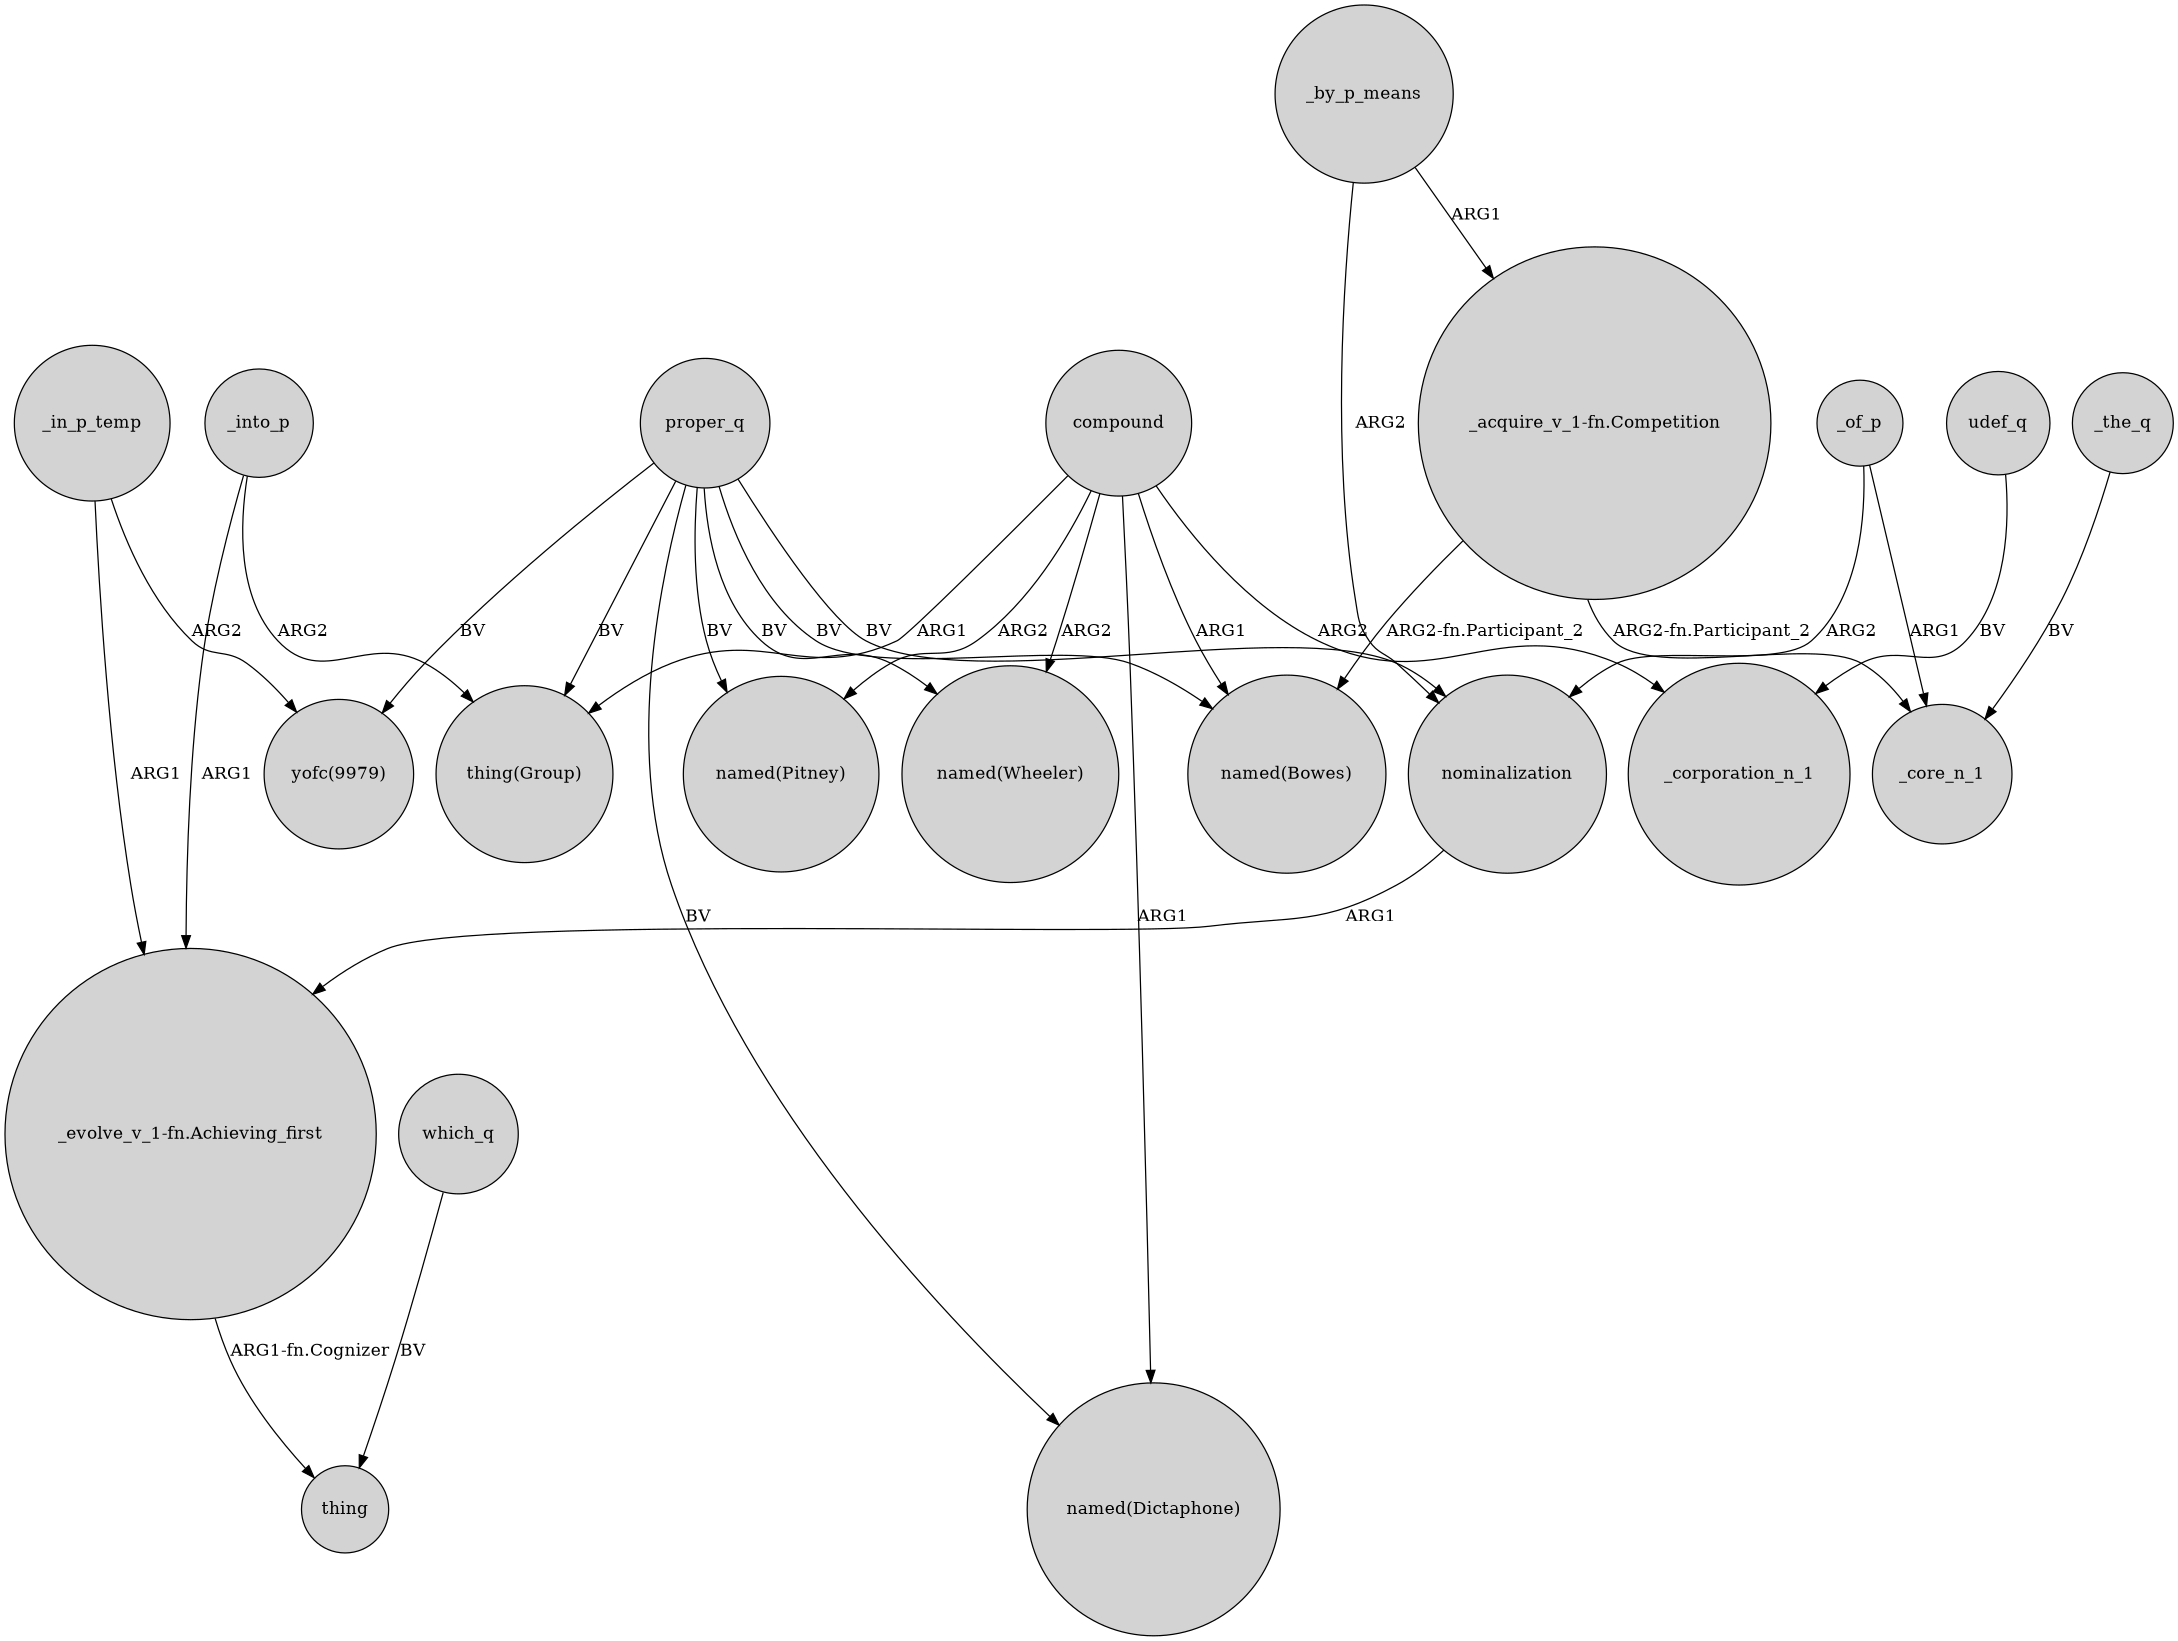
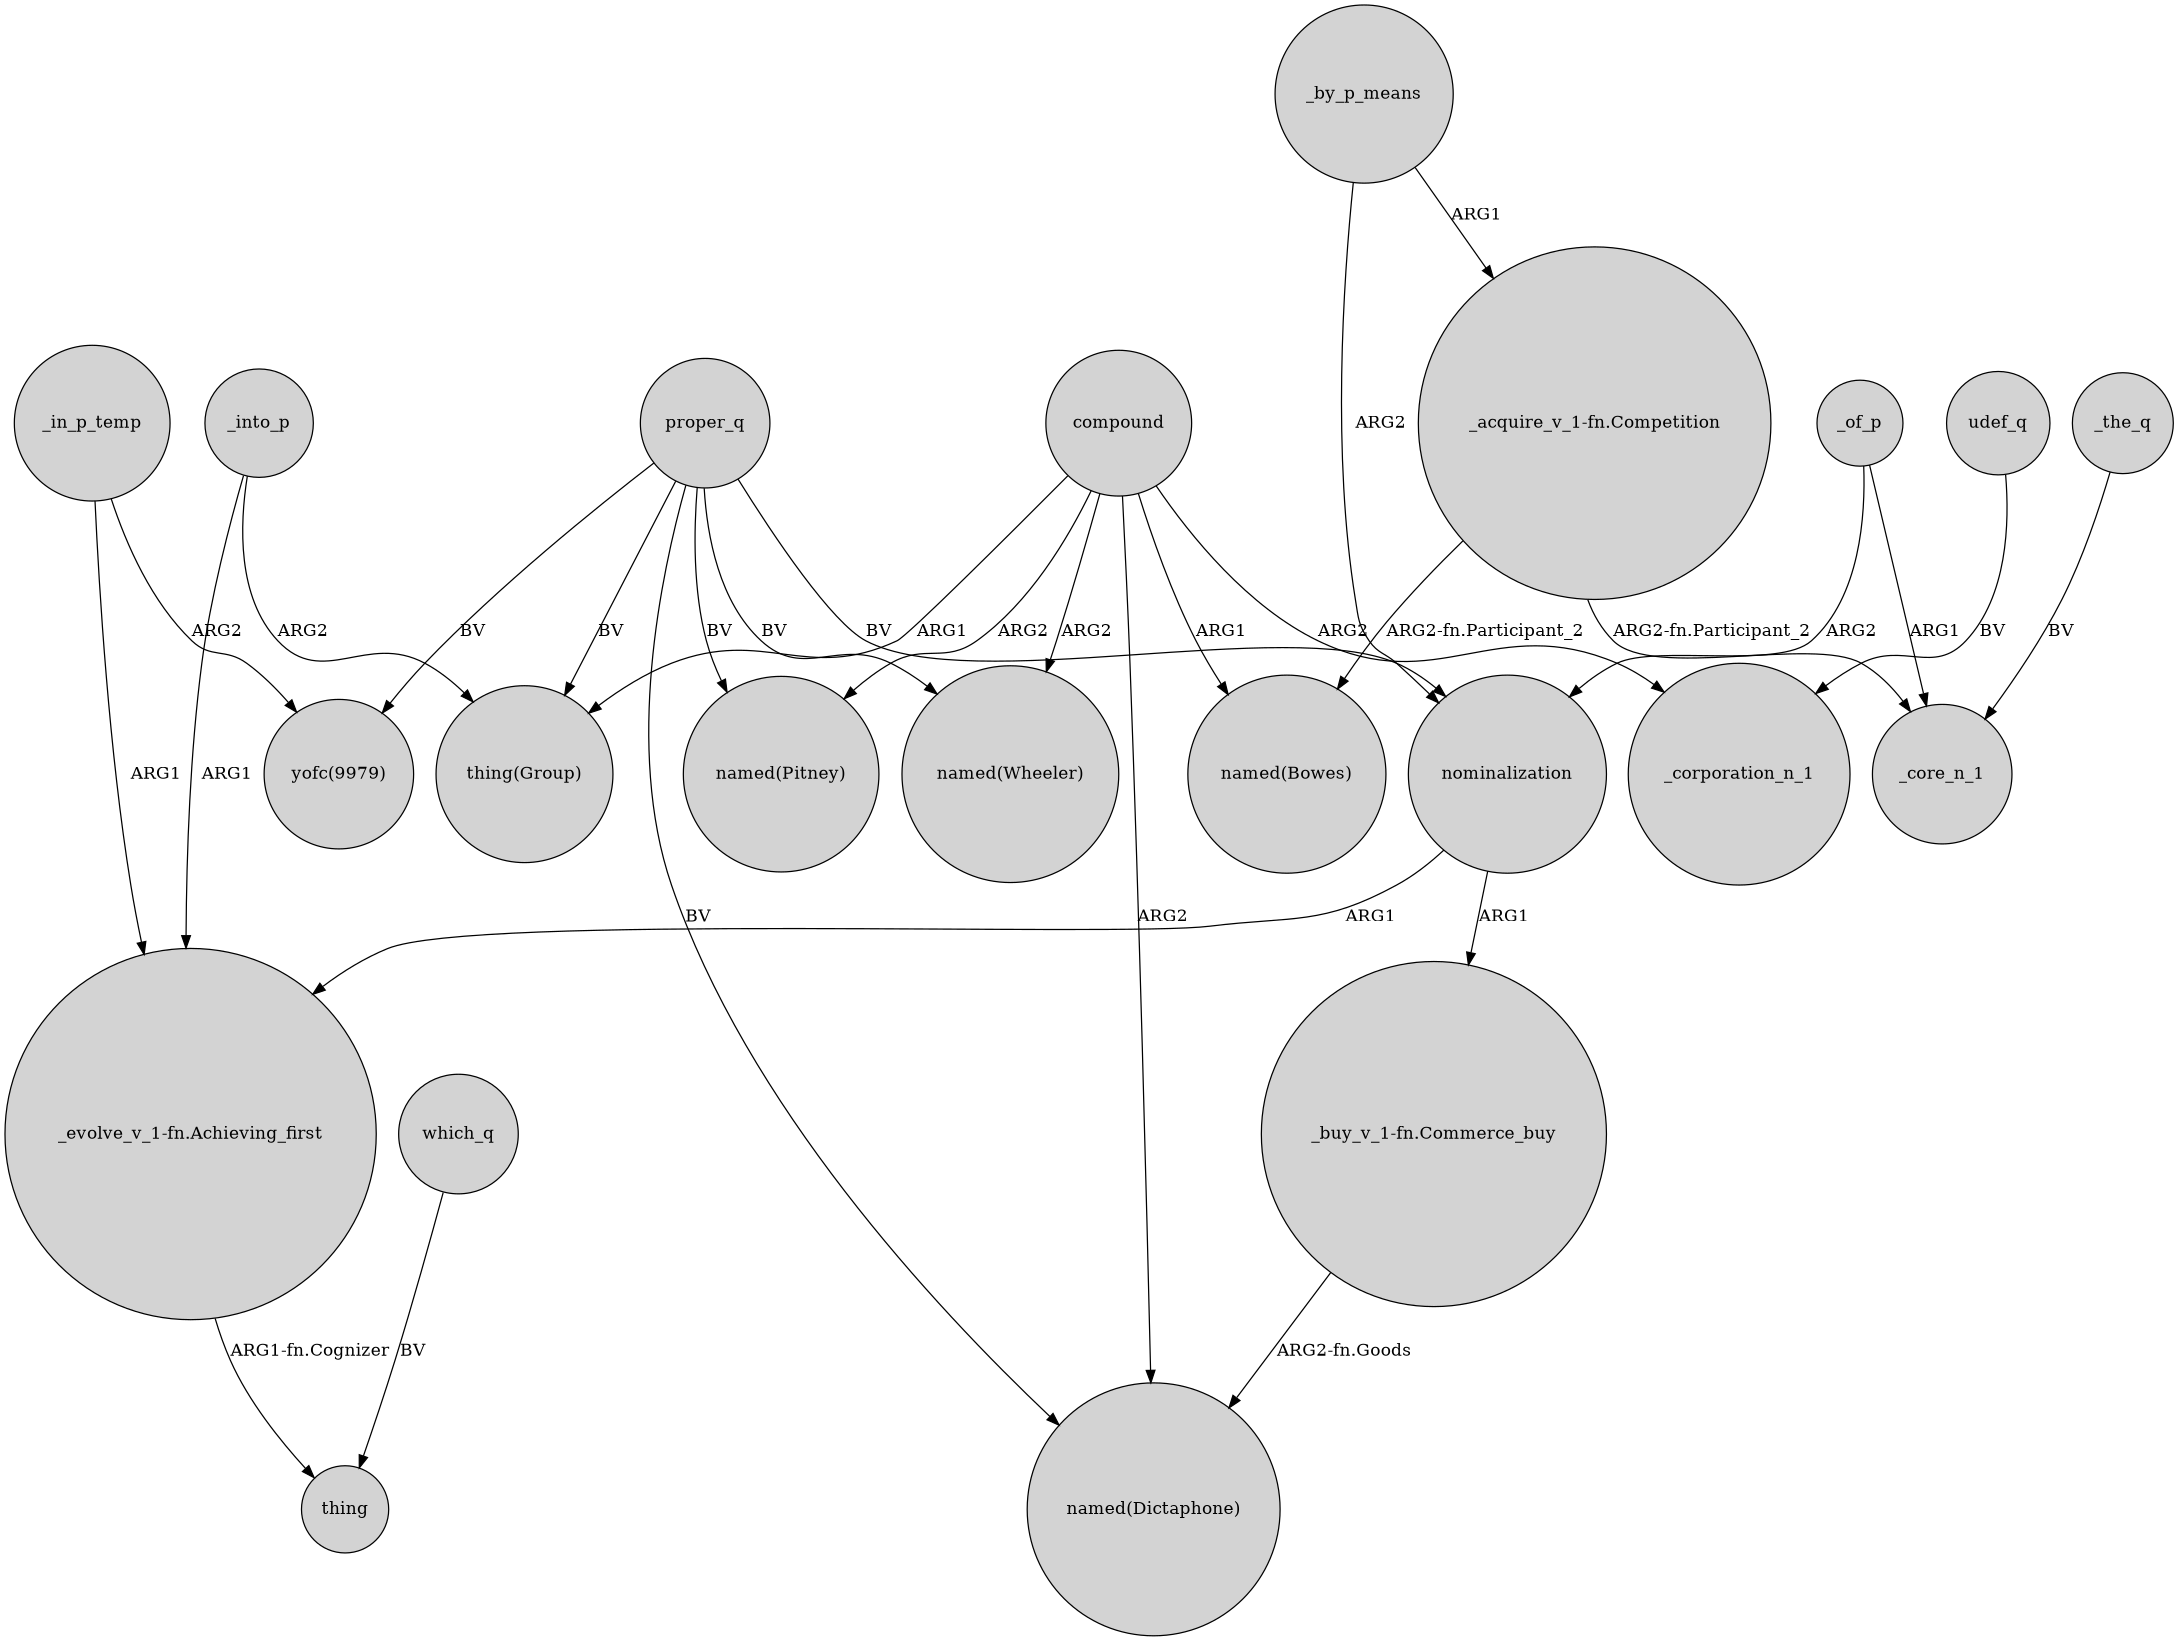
(833, 648) -> none
(1163, 917) -> (1163, 917)
none -> (1434, 1134)
